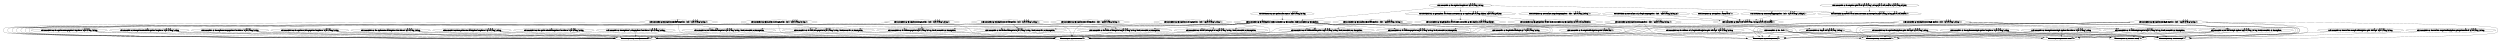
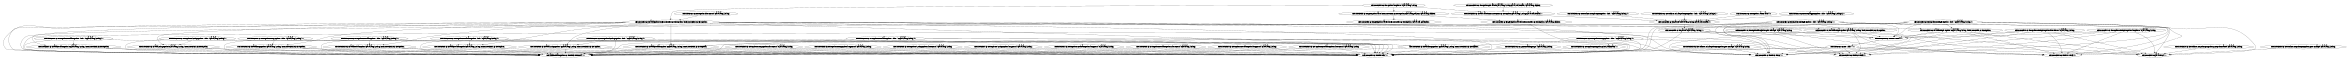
(1978, 38) -> (1866, 43)
(636, 39) -> (565, 55)
(2172, 39) -> (2154, 55)
